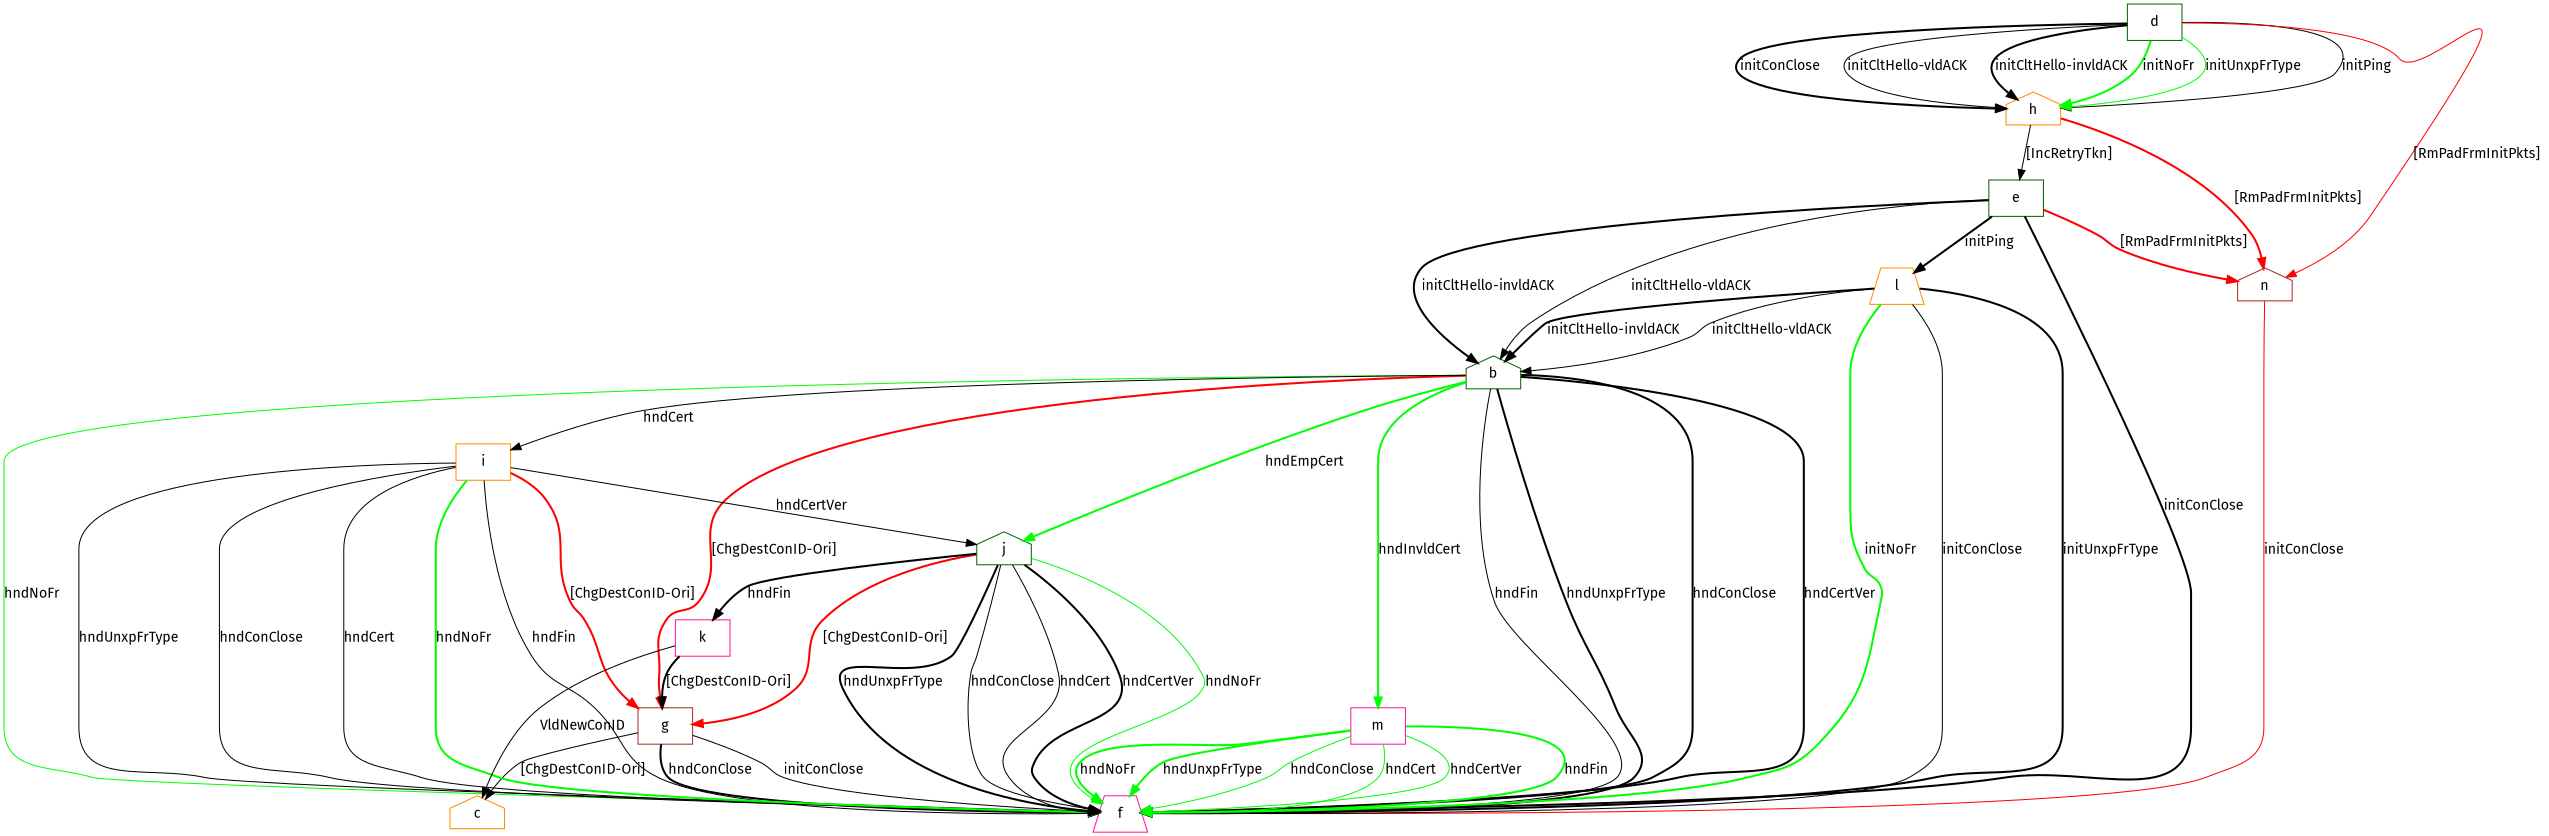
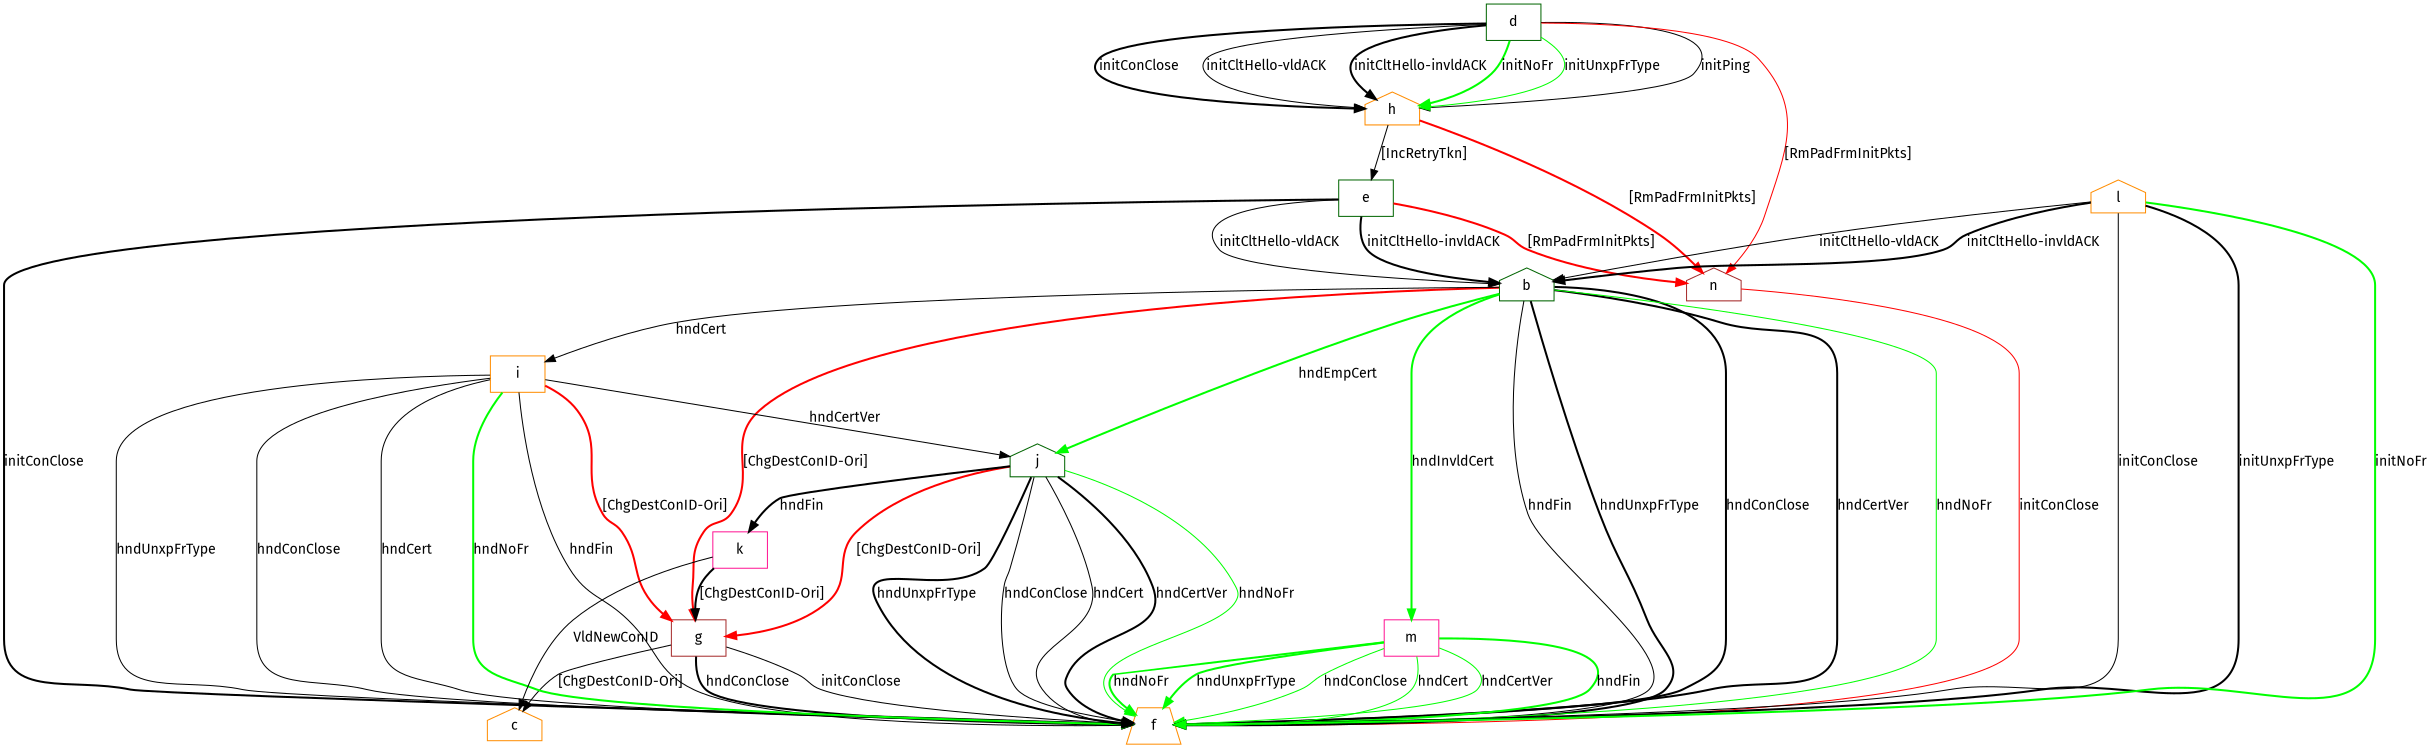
(1957, 242) -> none
(1897, 286) -> (2118, 198)
(1120, 814) -> (1154, 726)
